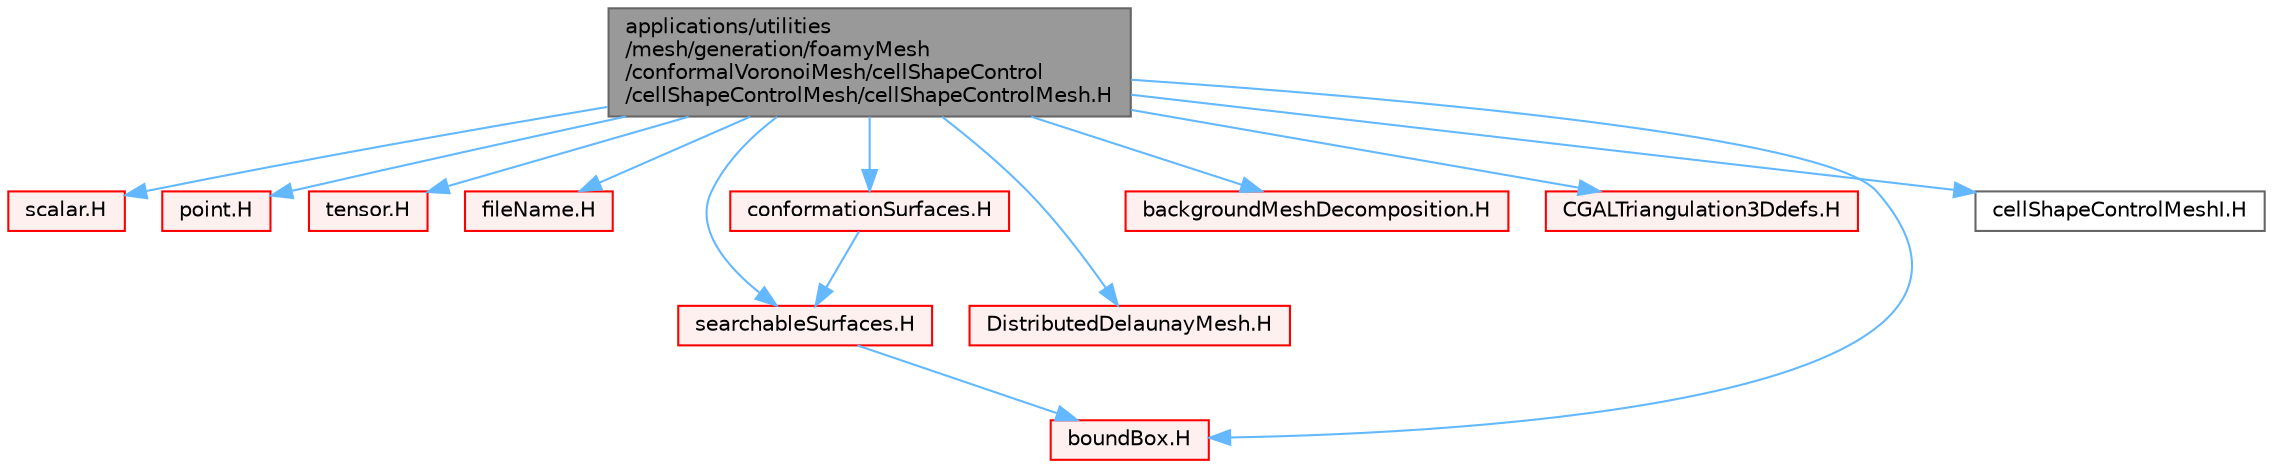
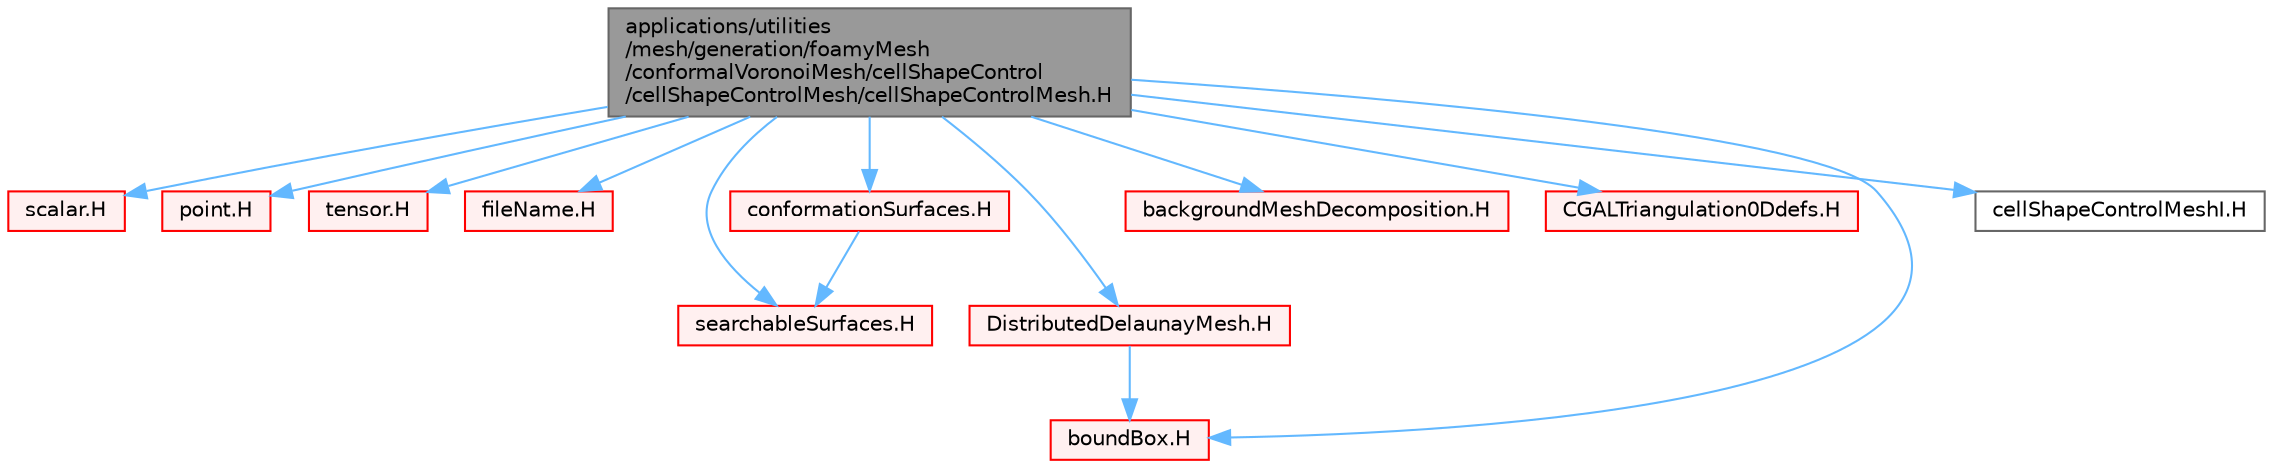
(1702, 211) -> (1702, 211)
(957, 379) -> (1130, 373)
